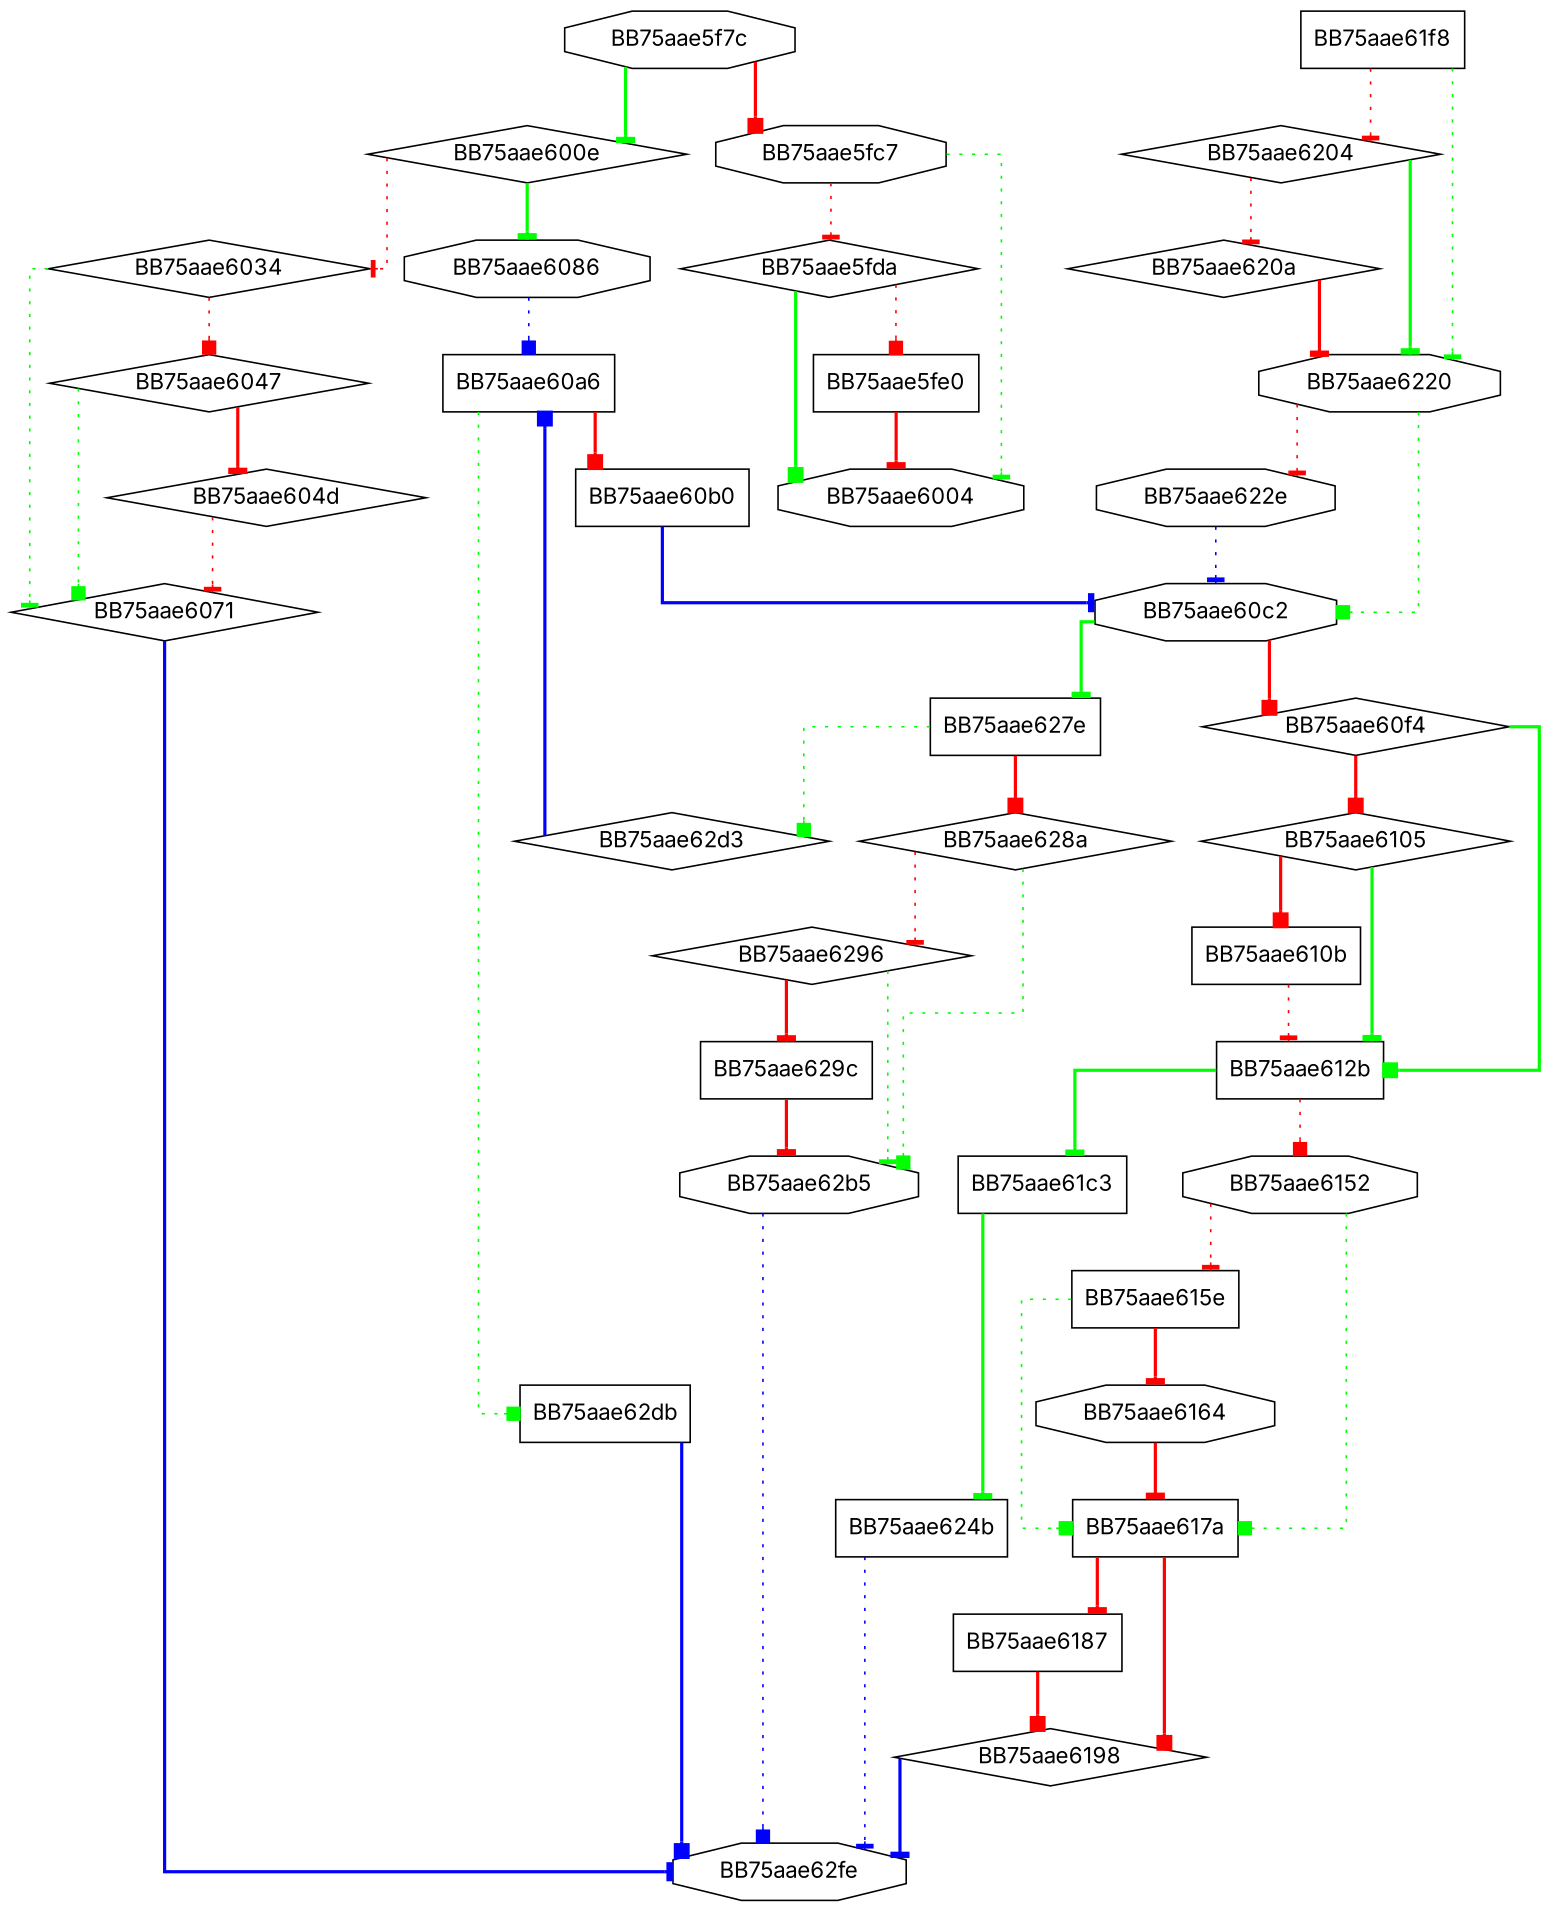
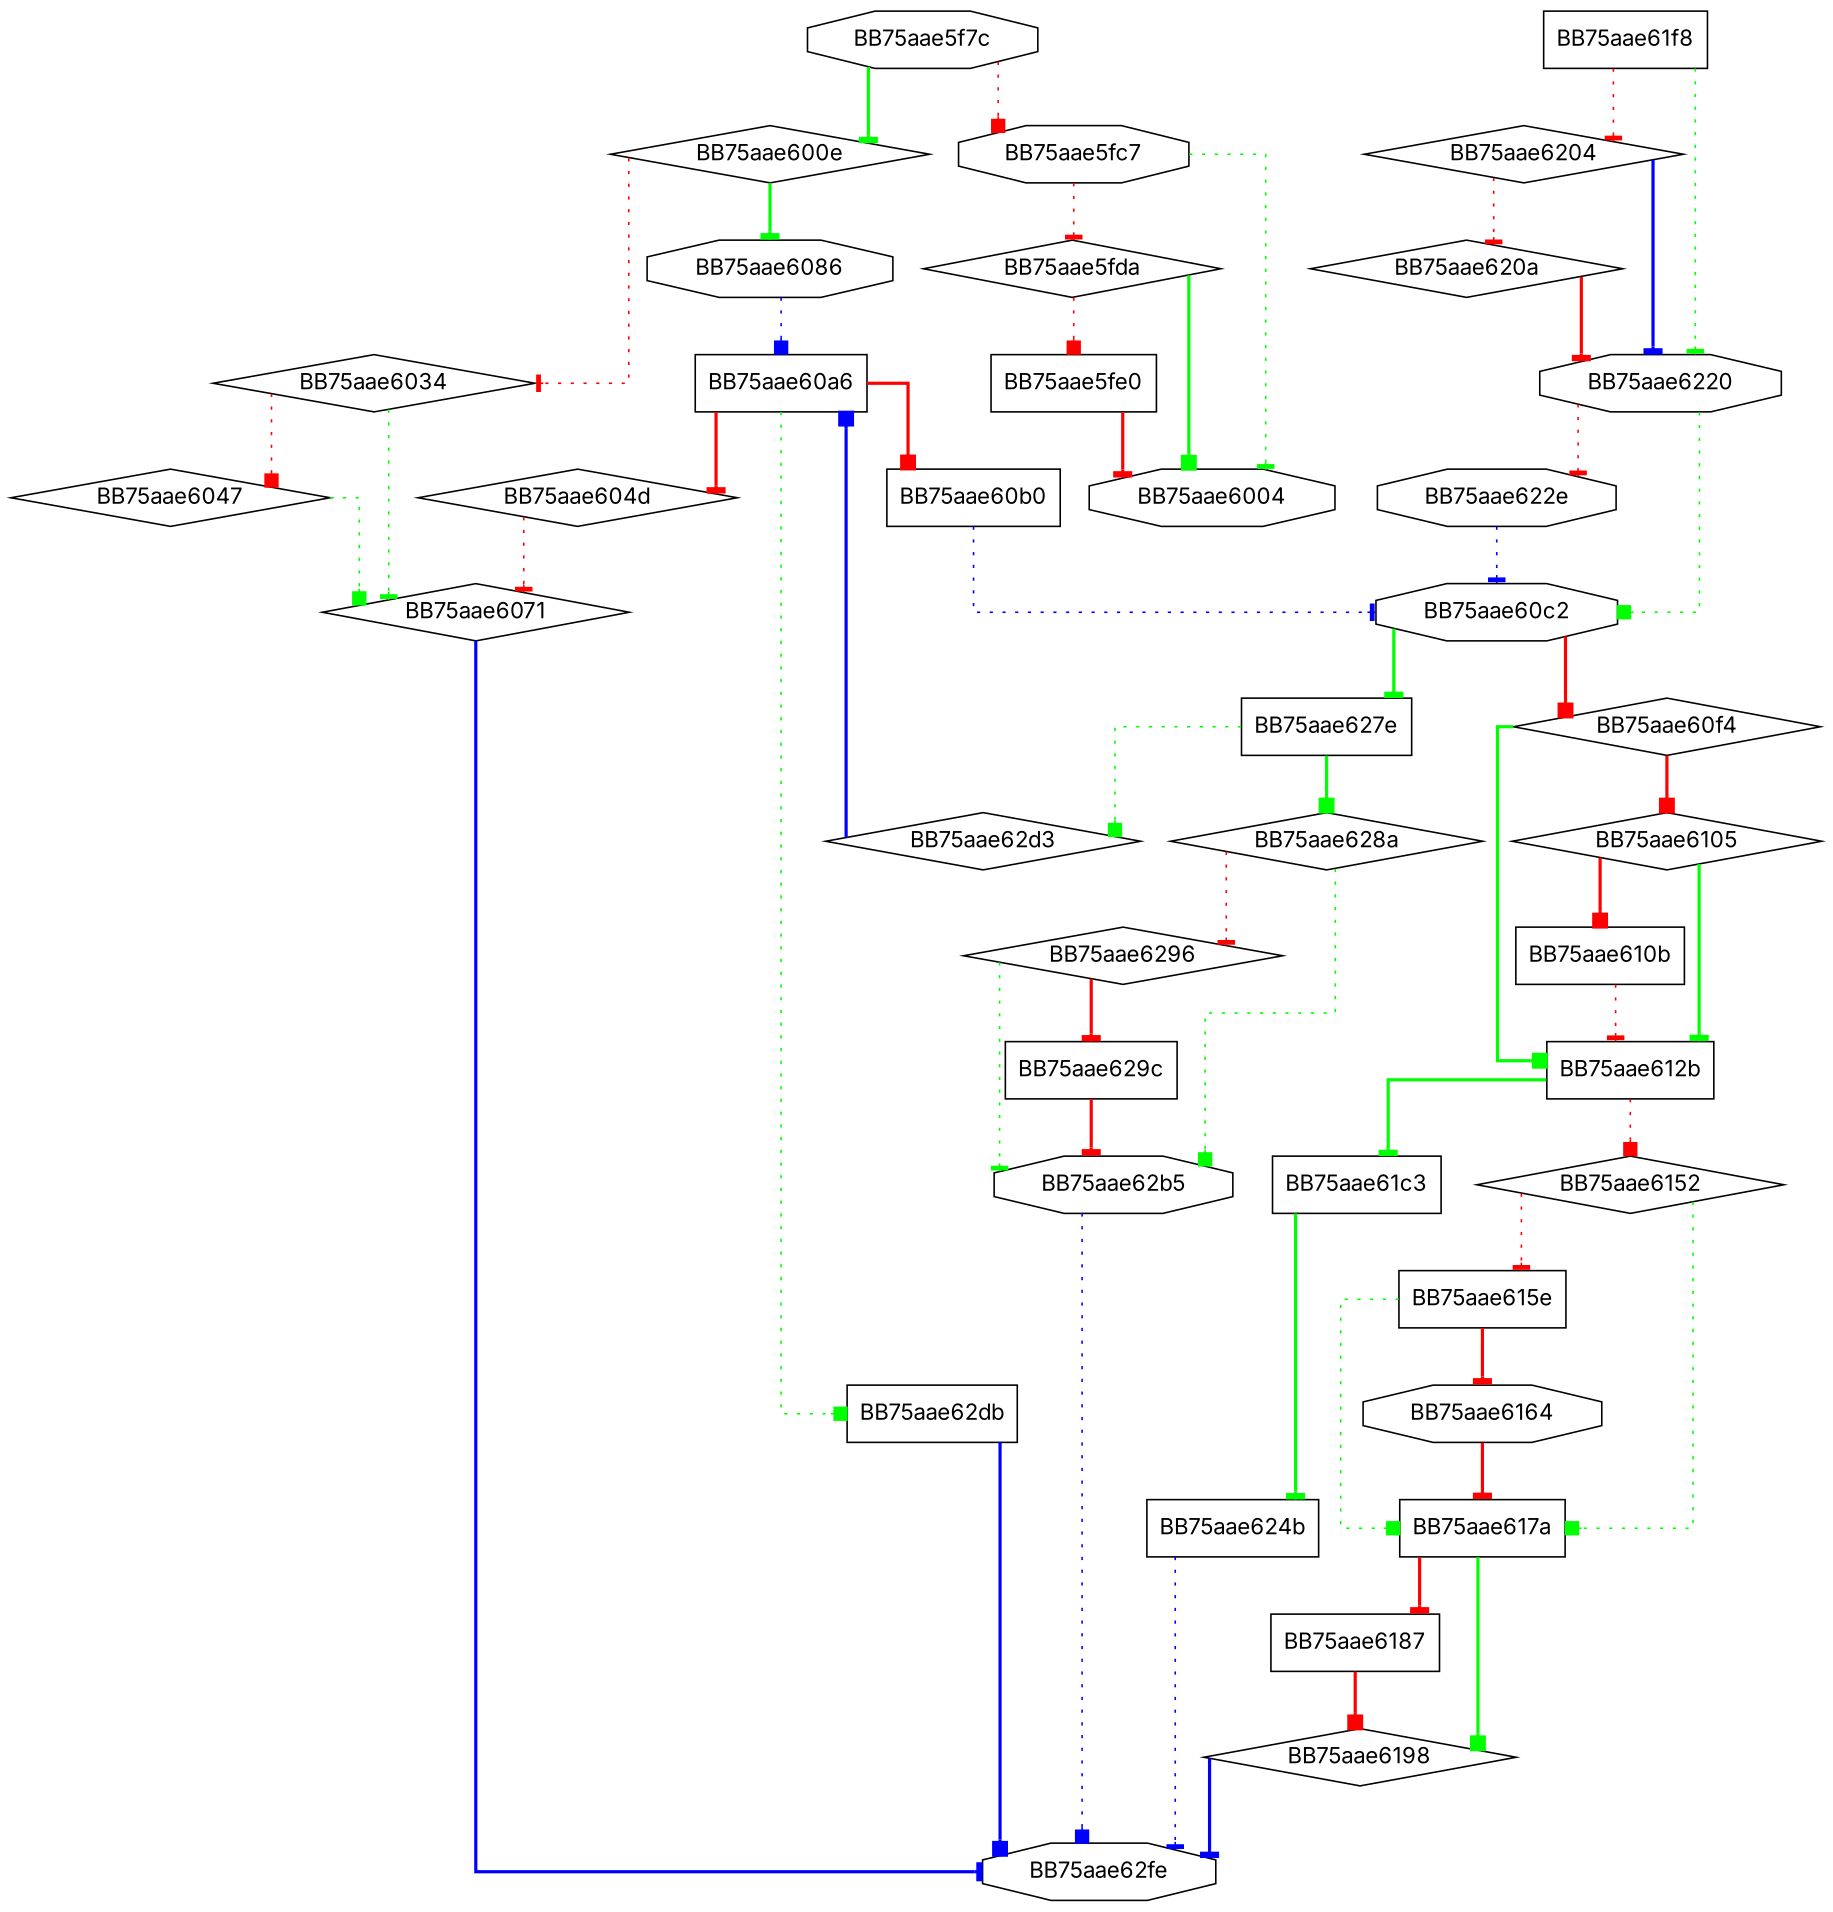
(755, 89) -> (998, 89)
(1410, 253) -> (1653, 253)
(238, 437) -> (716, 449)
(836, 603) -> (1128, 612)
(1015, 776) -> (1327, 776)
(1300, 1185) -> (1630, 1185)
(1164, 1645) -> (1478, 1646)
